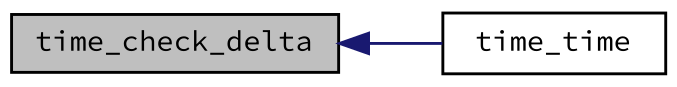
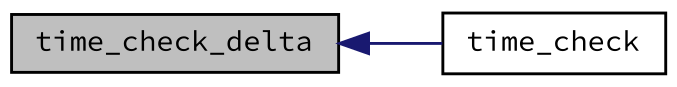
(554, 43) -> (554, 43)
